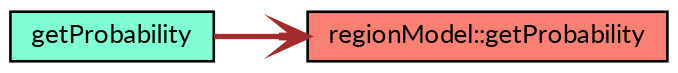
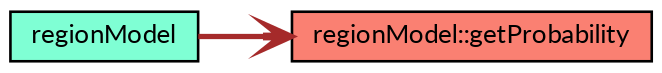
(112, 36) -> (104, 36)
